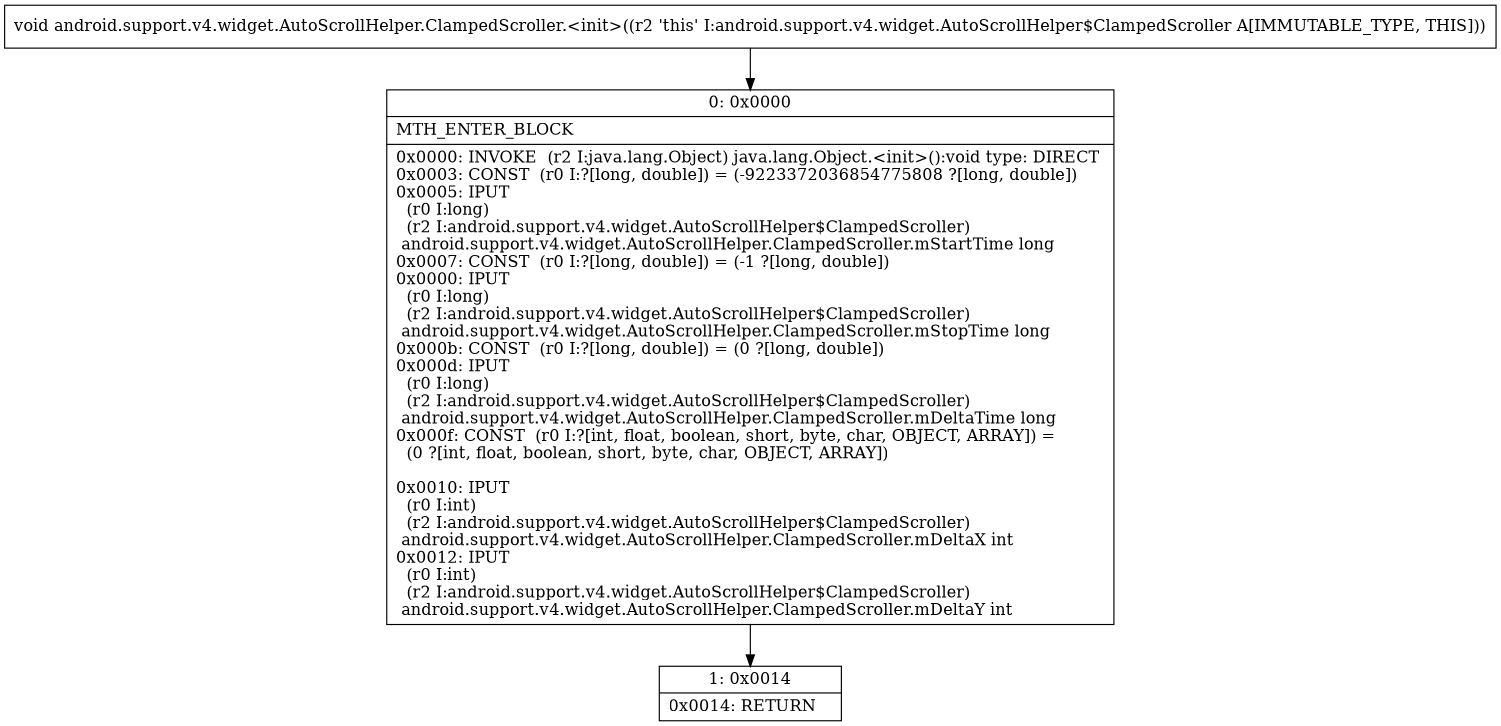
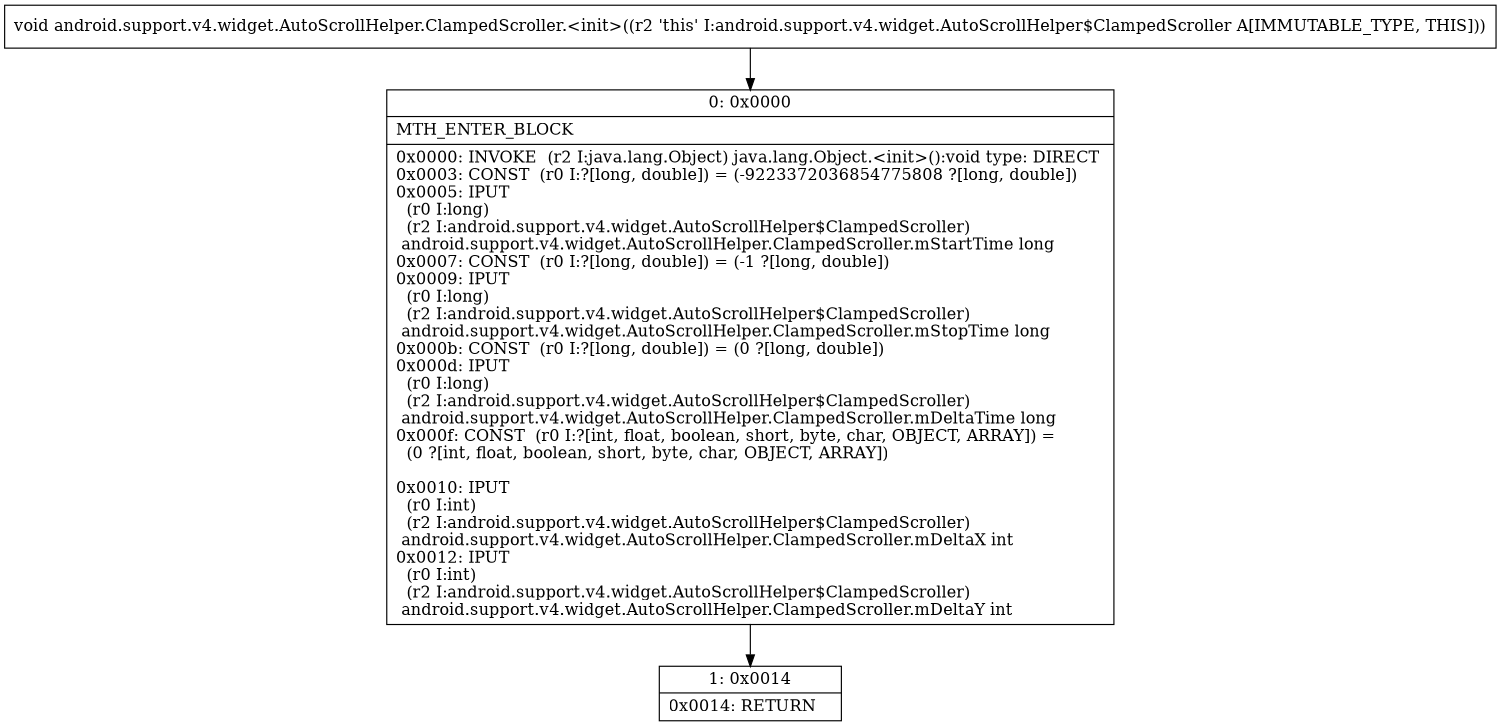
(458, 279) -> (458, 279)
